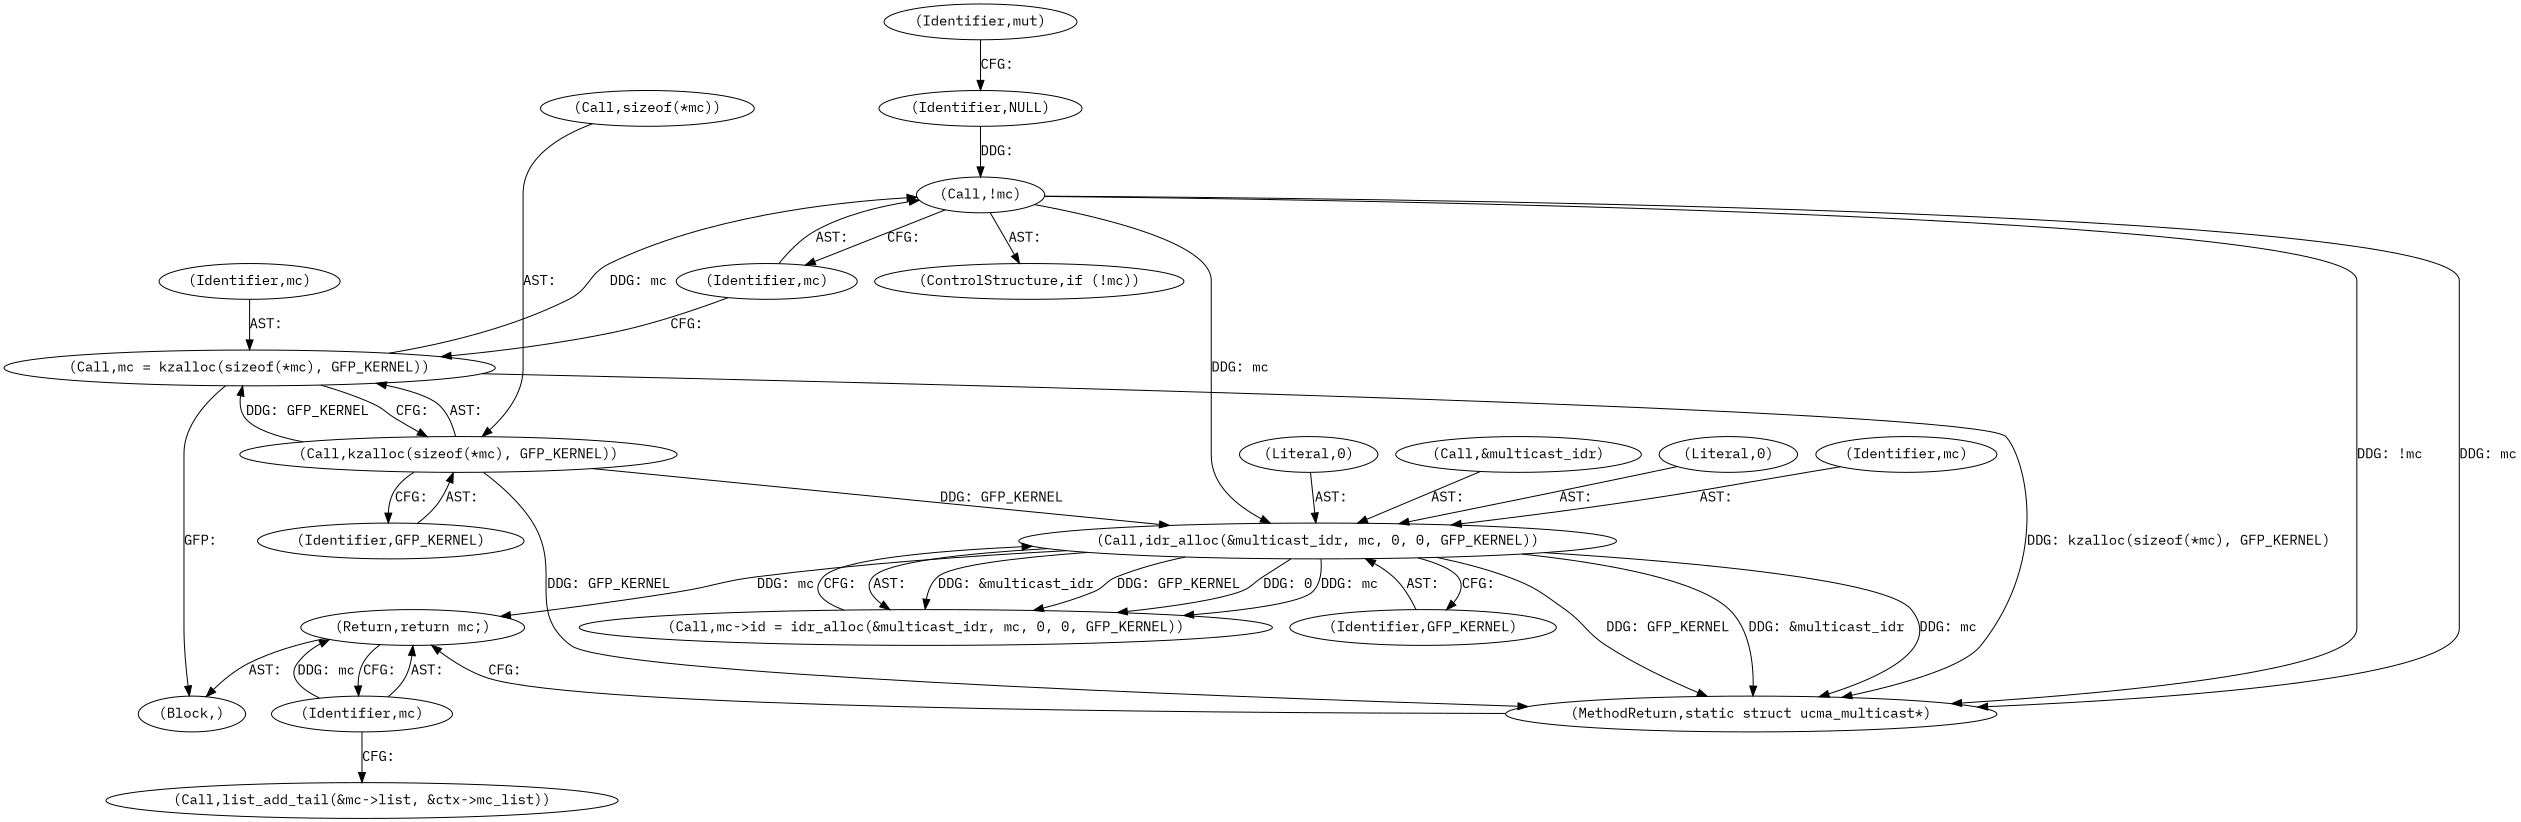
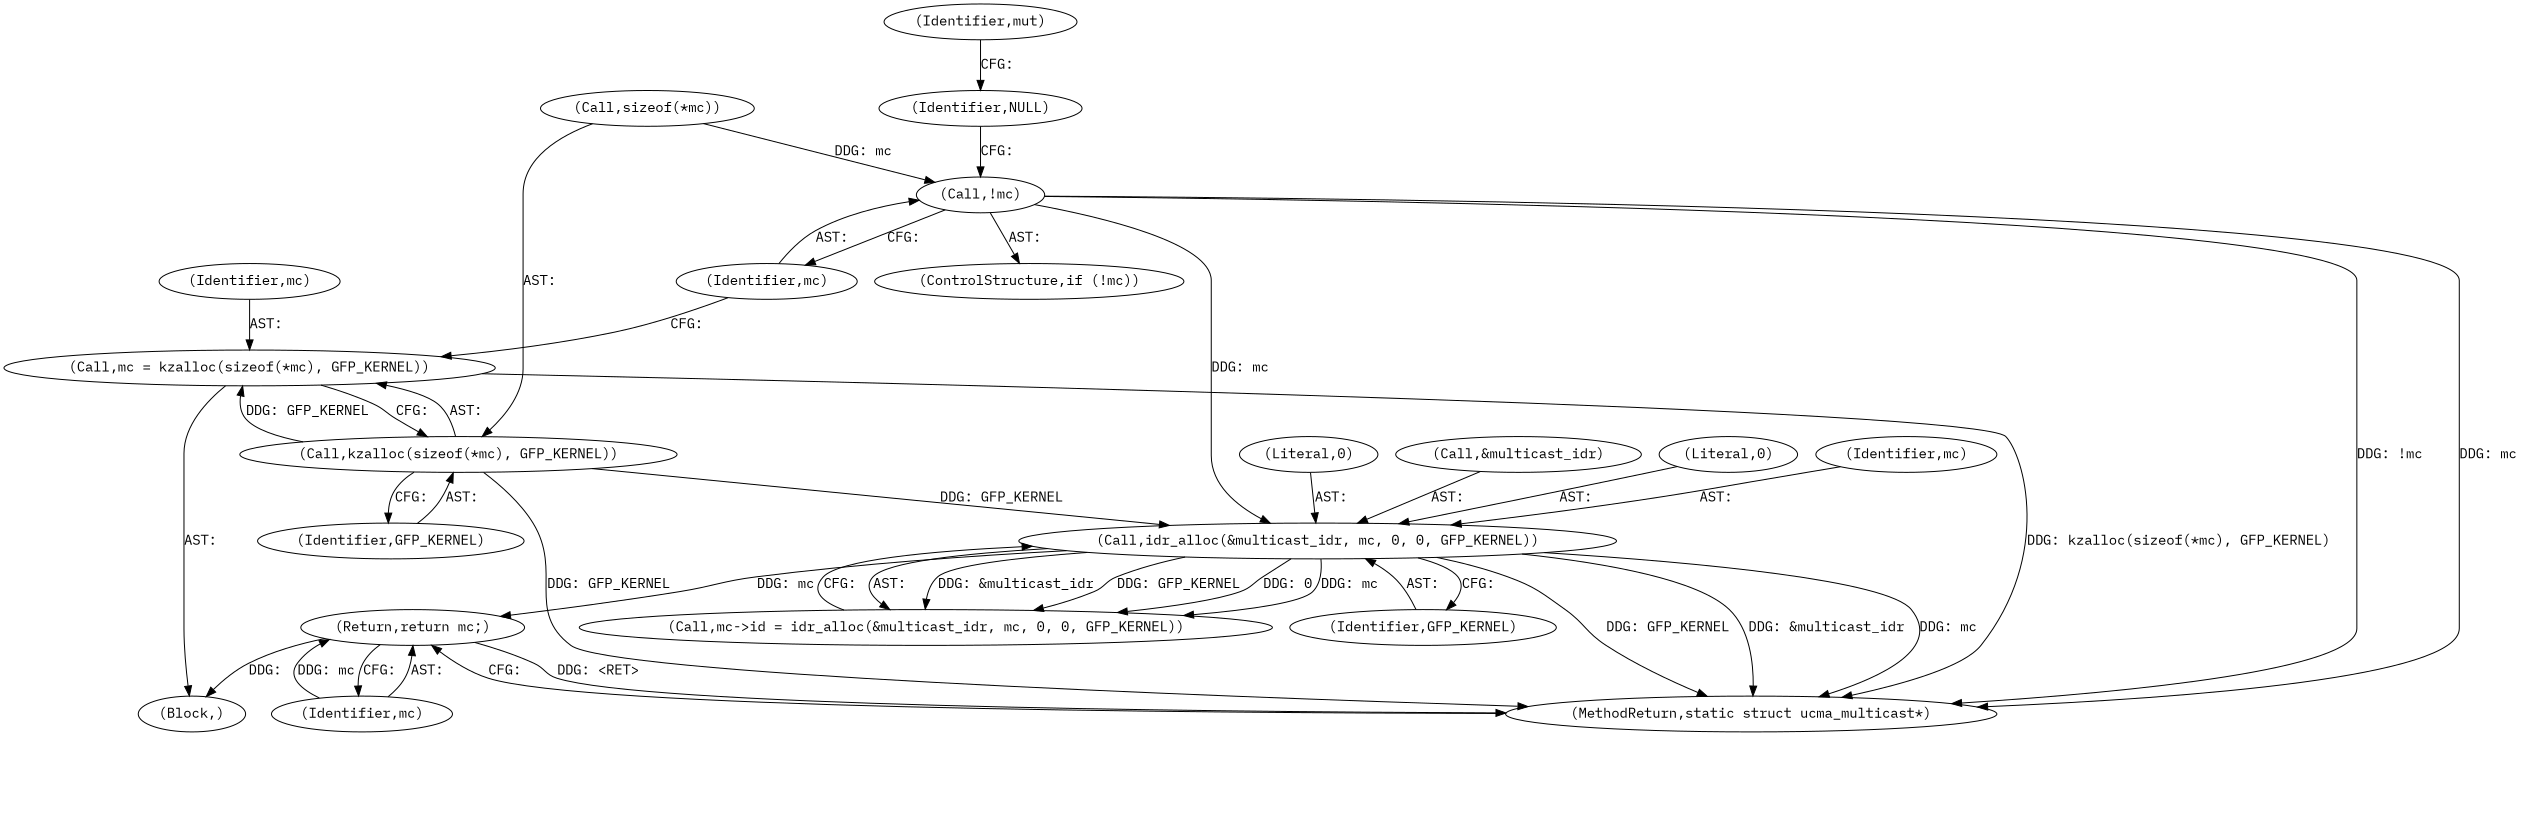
(1001, 152) -> (1001, 152)
(639, 251) -> (814, 152)
(205, 541) -> (205, 541)
(269, 671) -> (269, 671)
none -> (981, 706)
(362, 801) -> none
